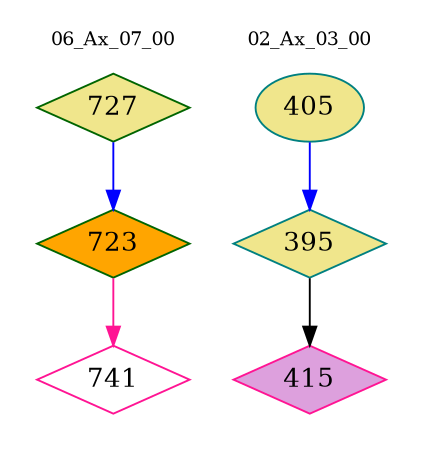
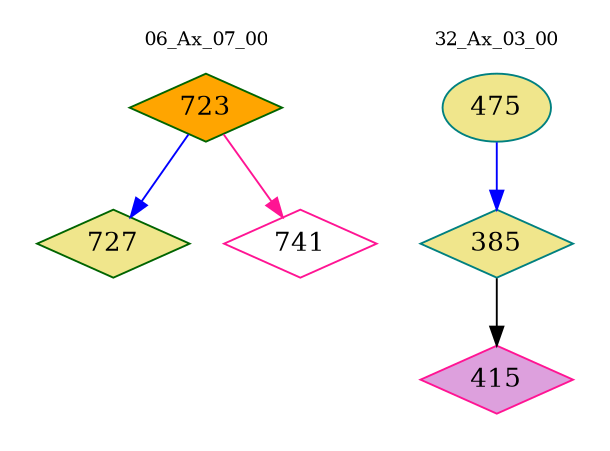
(310, 41) -> (497, 41)
(310, 108) -> (497, 108)
(113, 166) -> (165, 168)
(310, 244) -> (497, 244)
